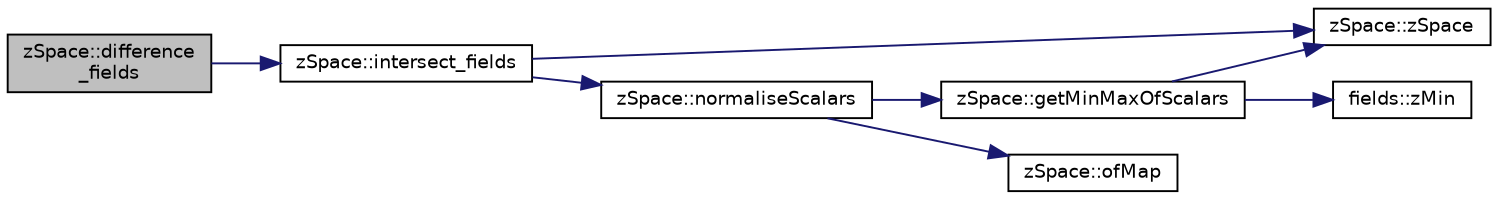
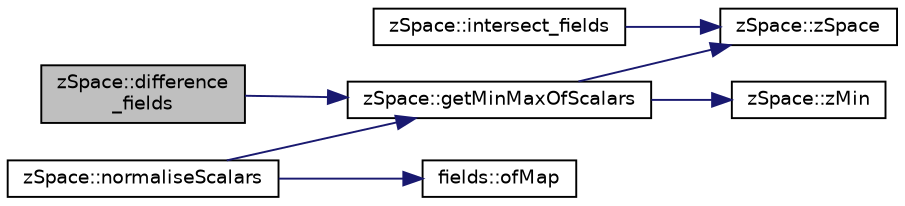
(236, 63) -> (286, 96)
(557, 80) -> none
(1402, 100) -> (809, 100)
(1093, 173) -> (499, 179)
